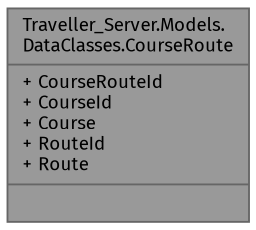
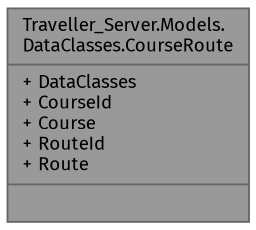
(94, 82) -> (80, 82)
